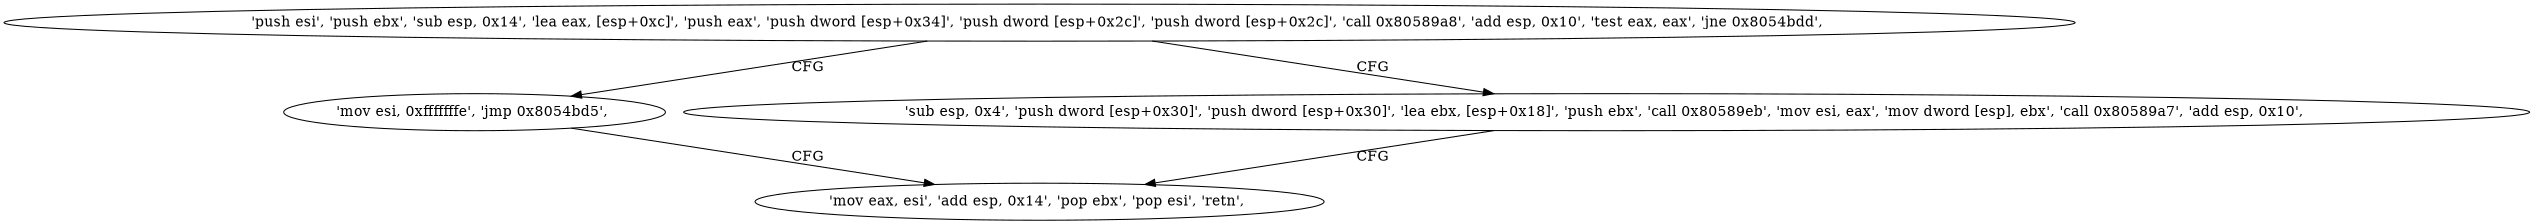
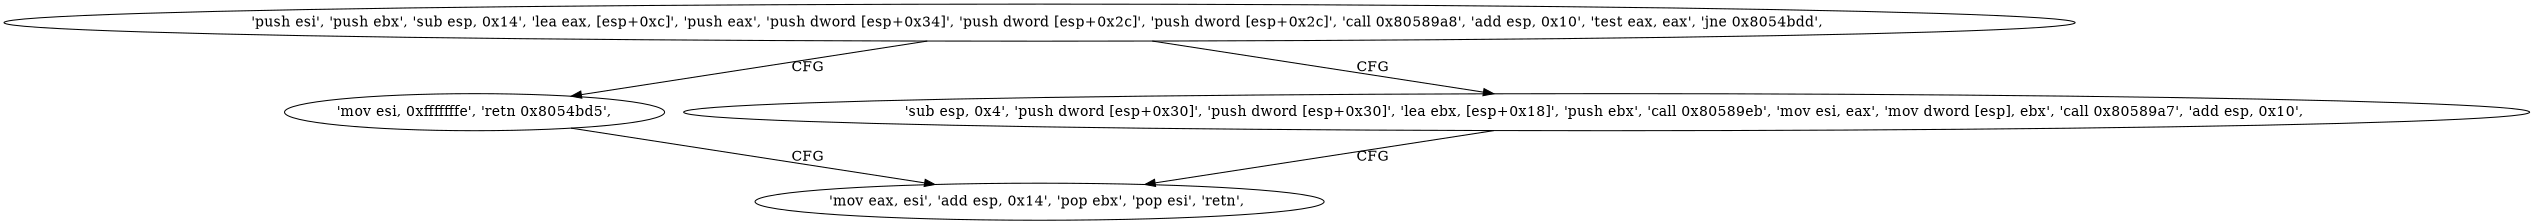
(475, 112) -> (475, 112)
